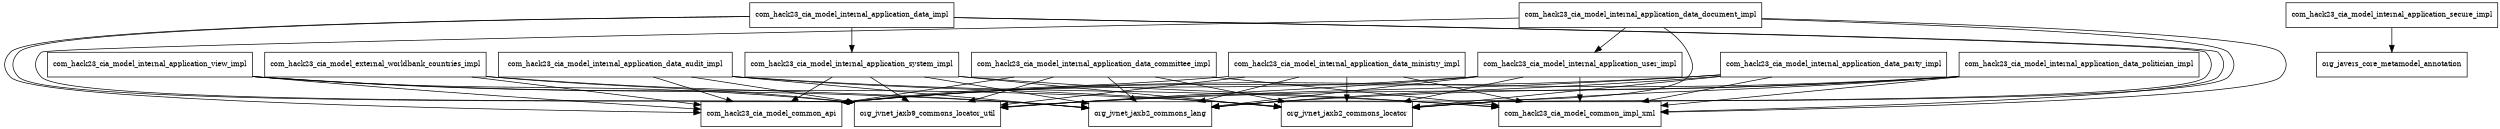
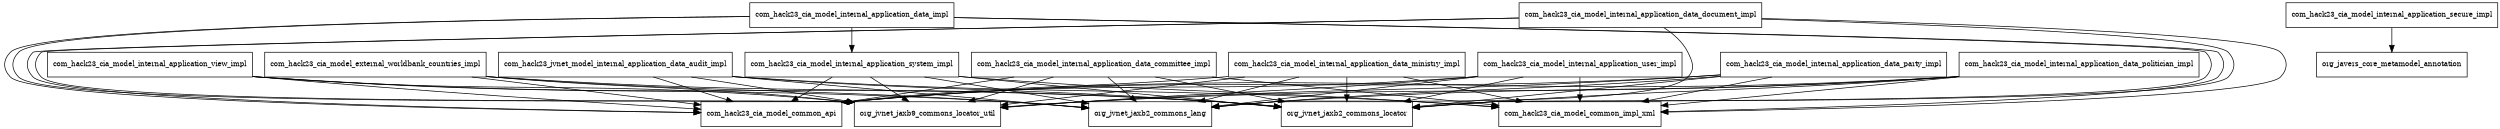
(1613, 38) -> (431, 40)
(615, 65) -> (615, 65)
none -> (880, 90)
